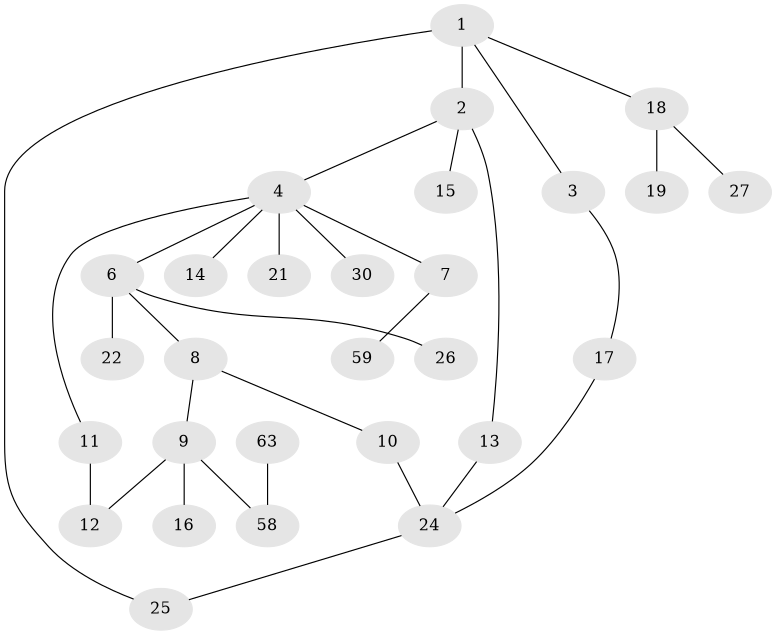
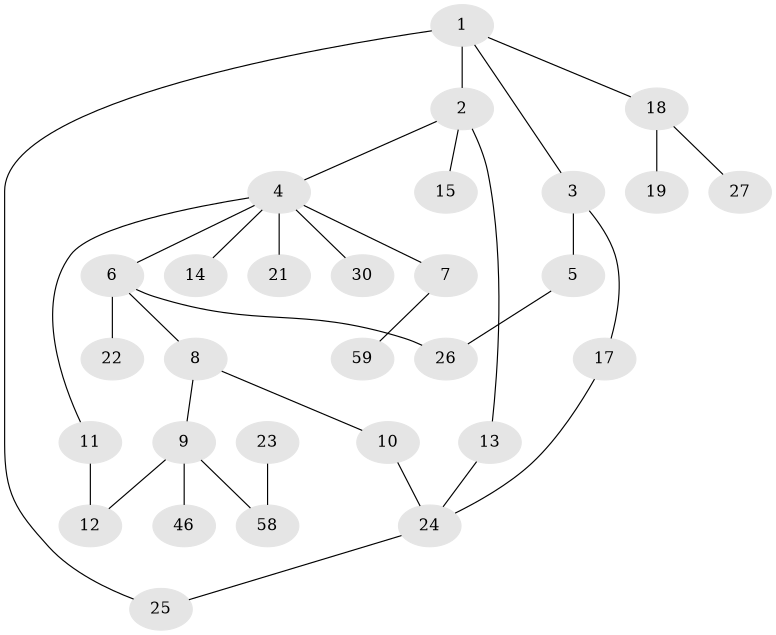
none -> (573, 276)
(268, 442) -> (268, 442)
(184, 526) -> (184, 526)
